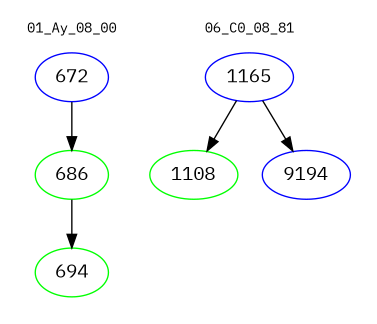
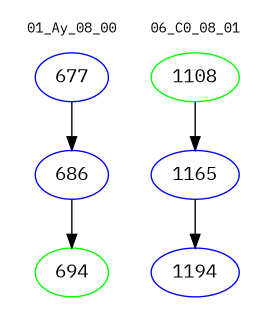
(250, 29) -> (196, 29)
(72, 77) -> (72, 77)
(225, 120) -> (195, 119)
(72, 175) -> (72, 175)
(306, 175) -> (195, 272)
